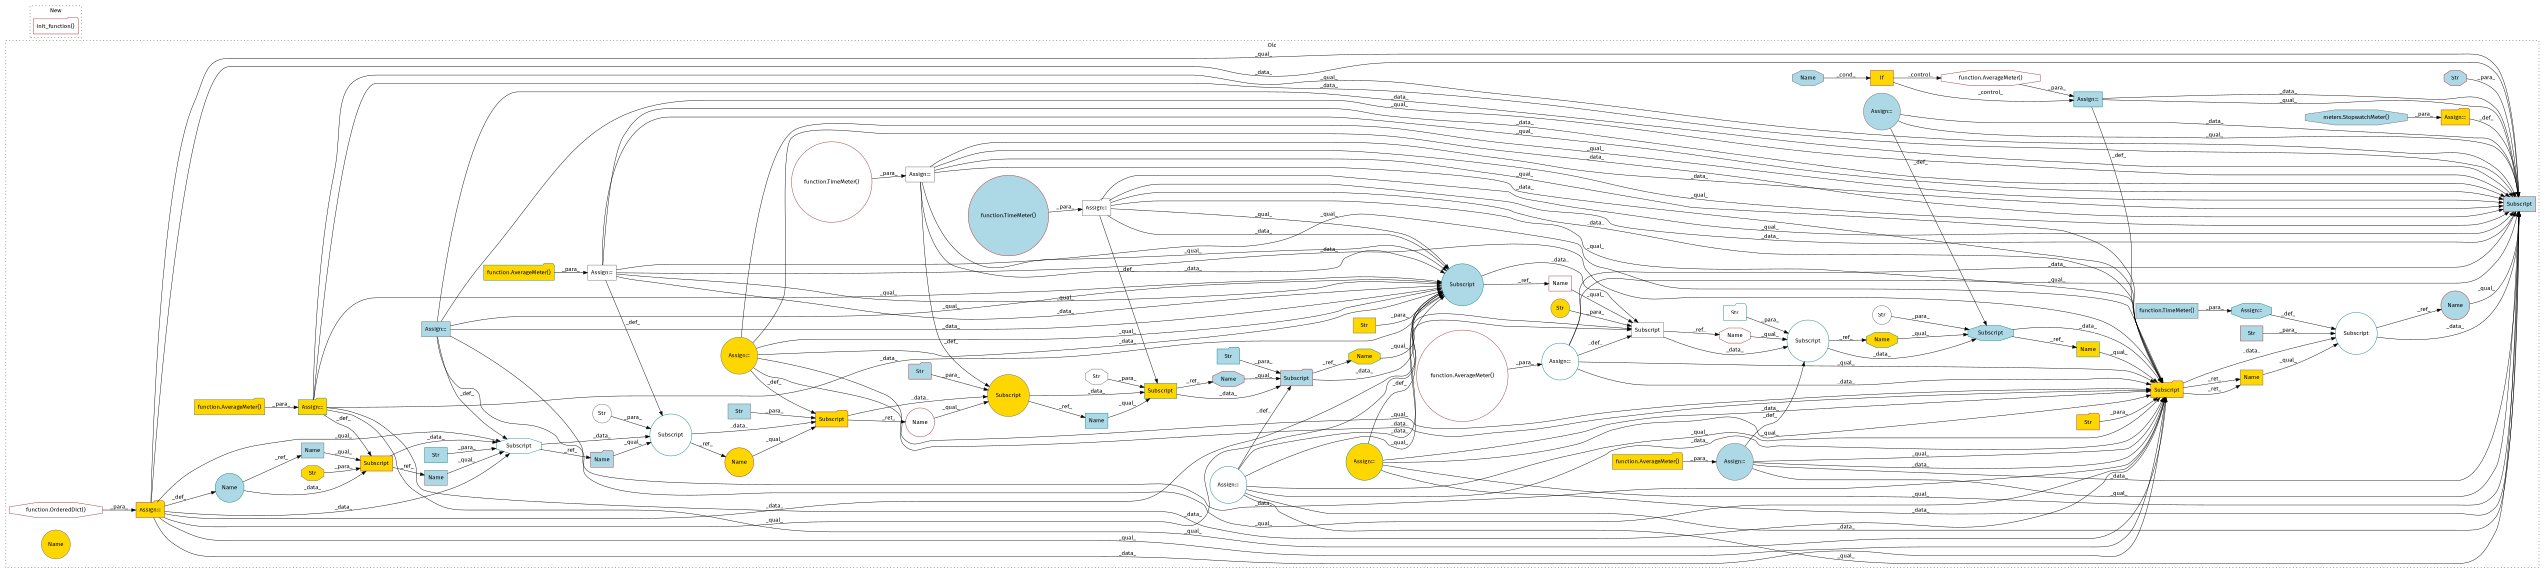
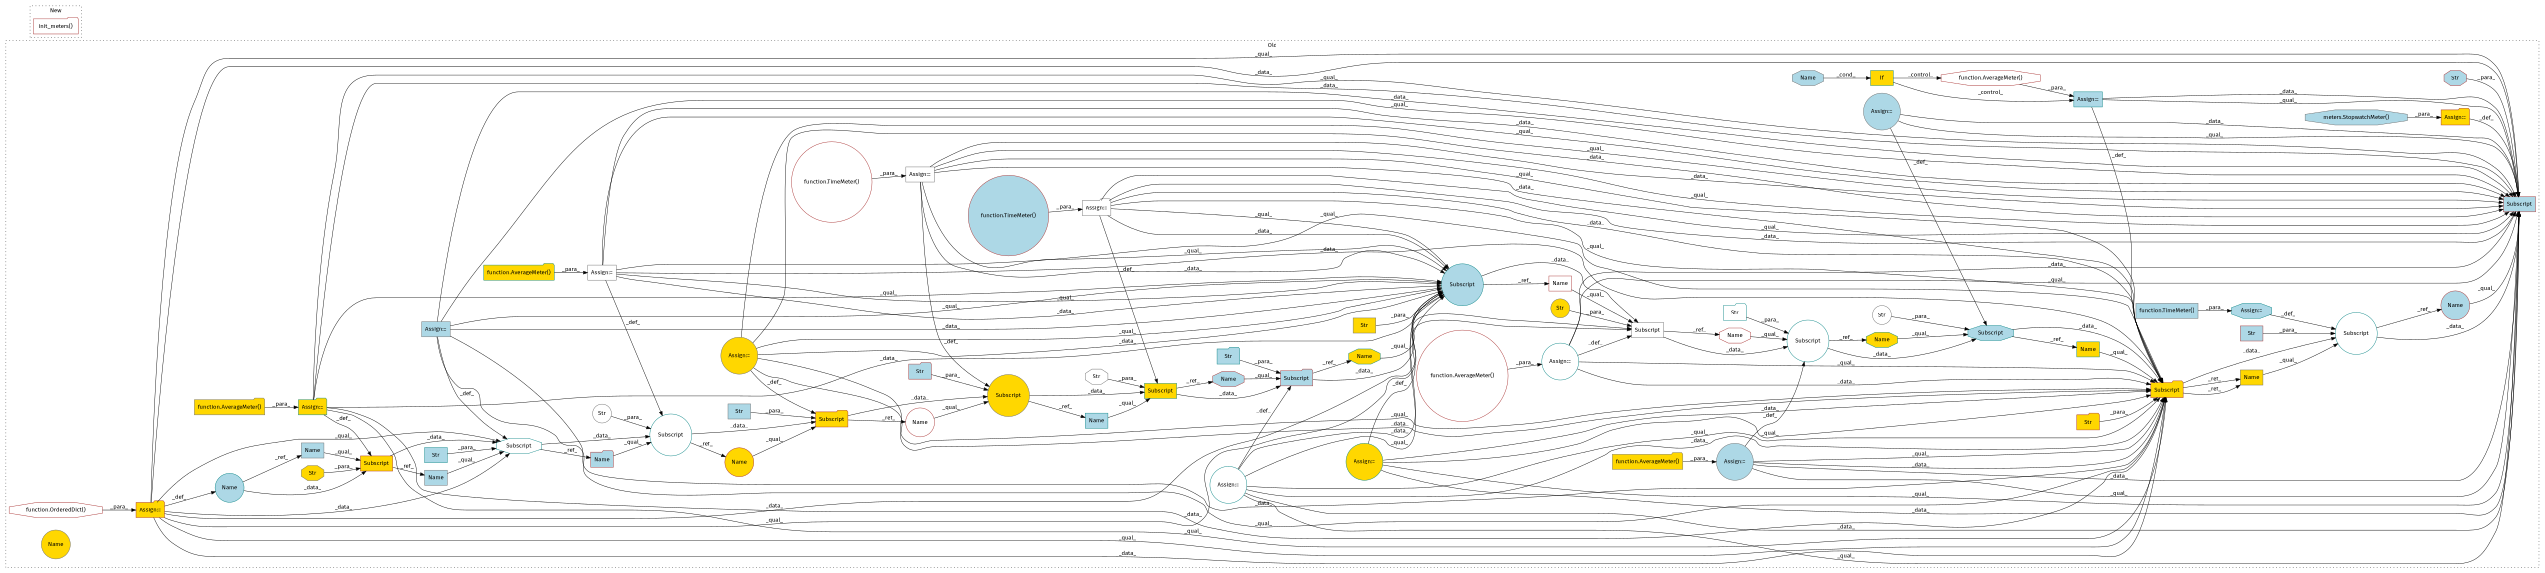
(56, 26) -> (56, 26)
(1882, 78) -> (1882, 78)
